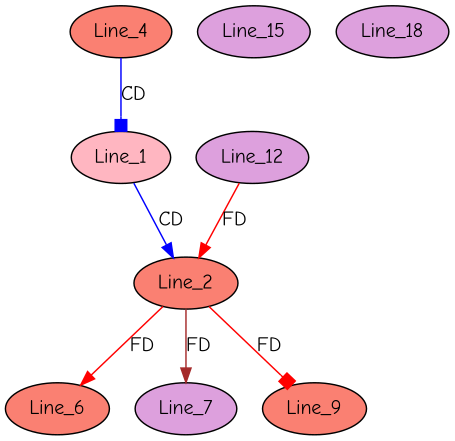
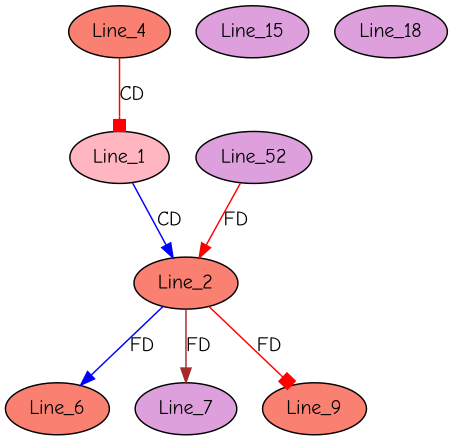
(121, 87) -> (120, 87)
(252, 157) -> (254, 157)
(127, 341) -> (127, 341)
